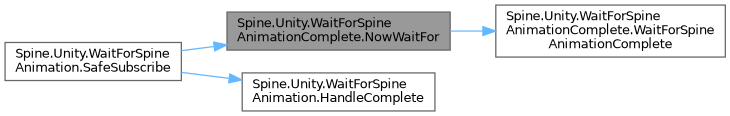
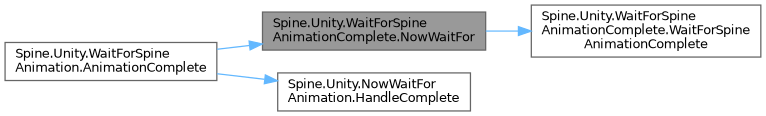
(93, 62) -> (111, 62)
(339, 92) -> (374, 92)
